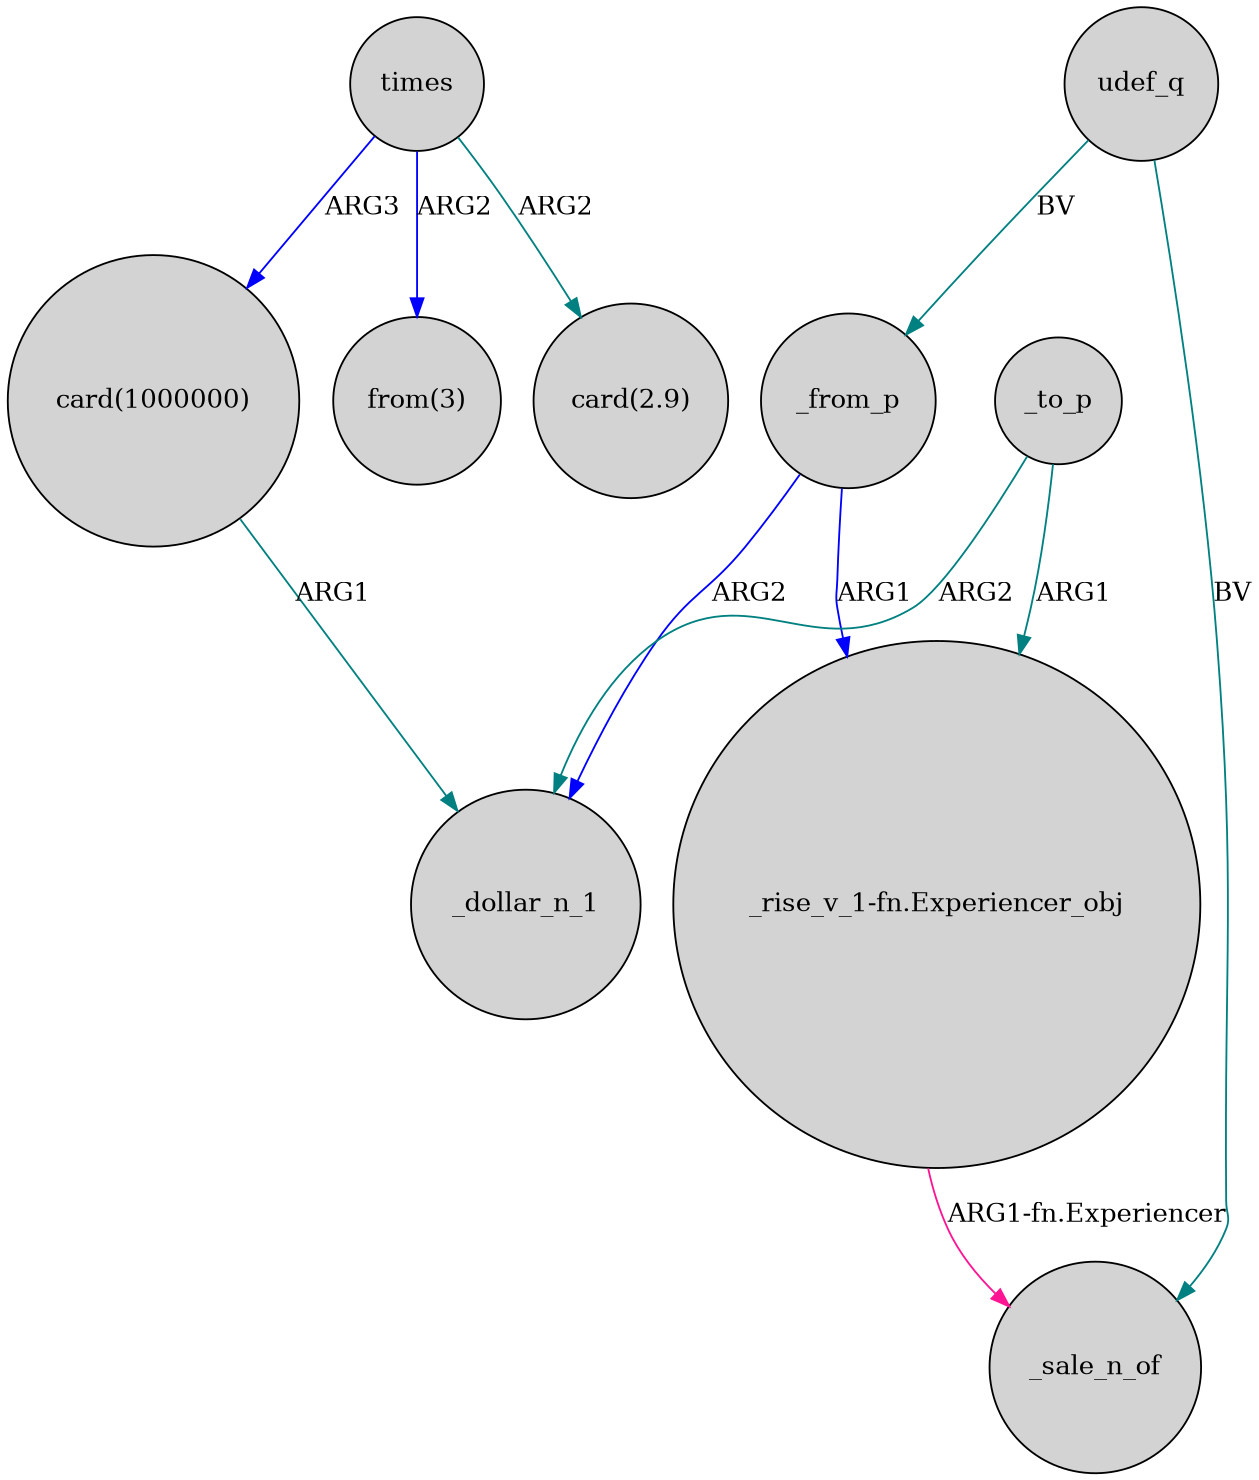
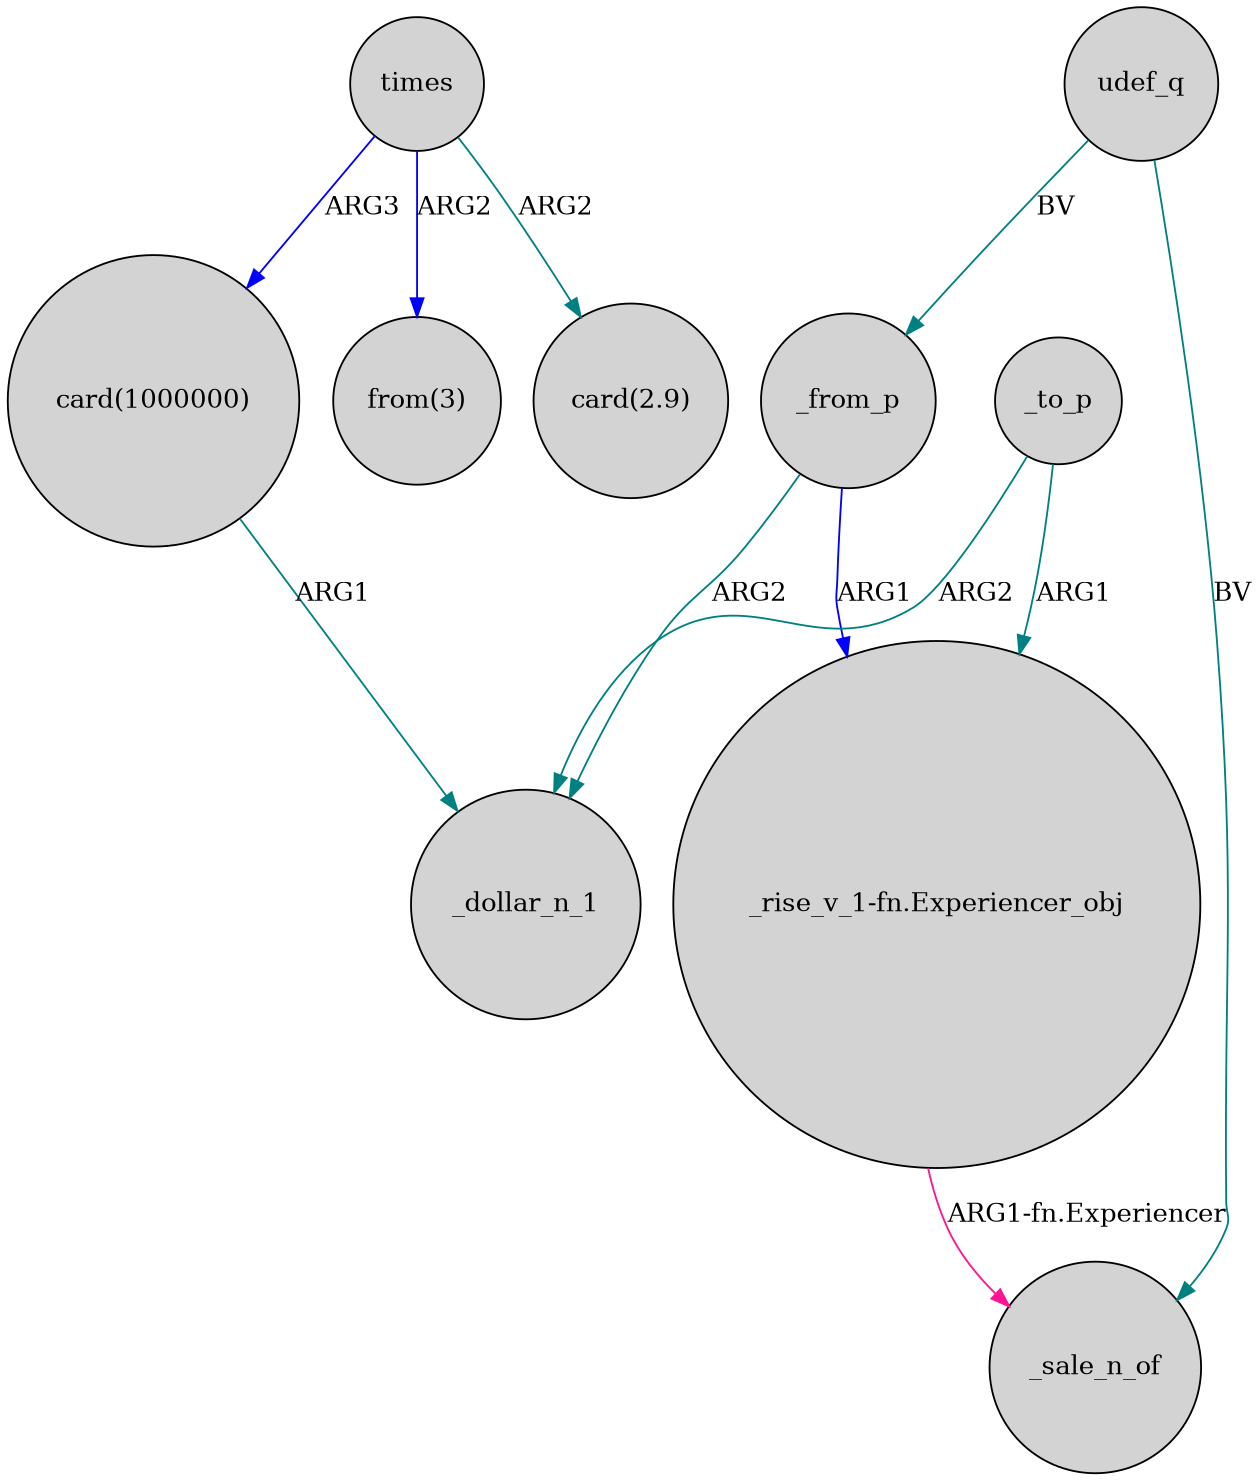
(675, 618) -> (675, 618)
